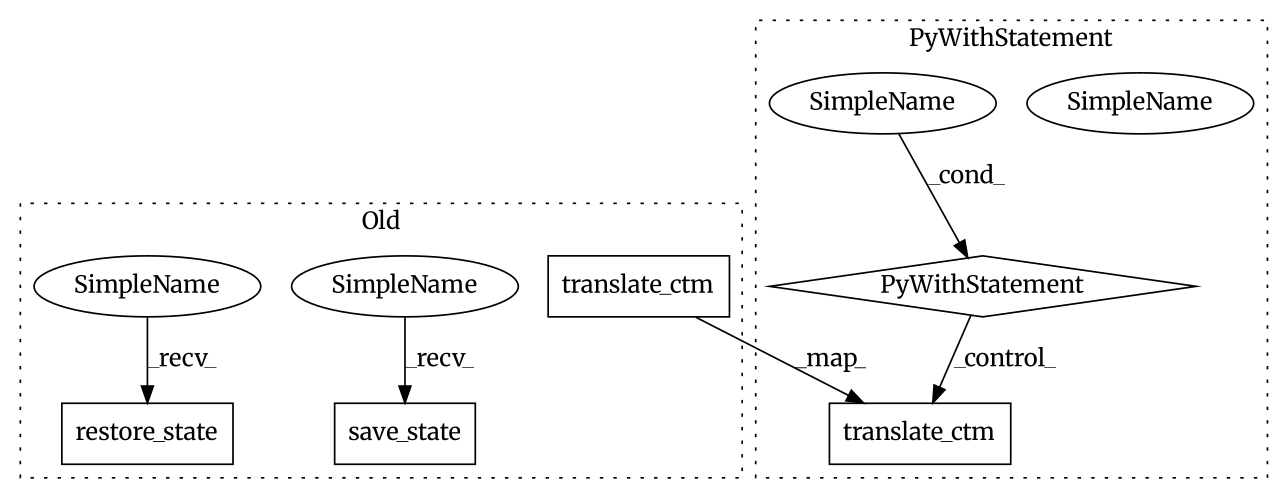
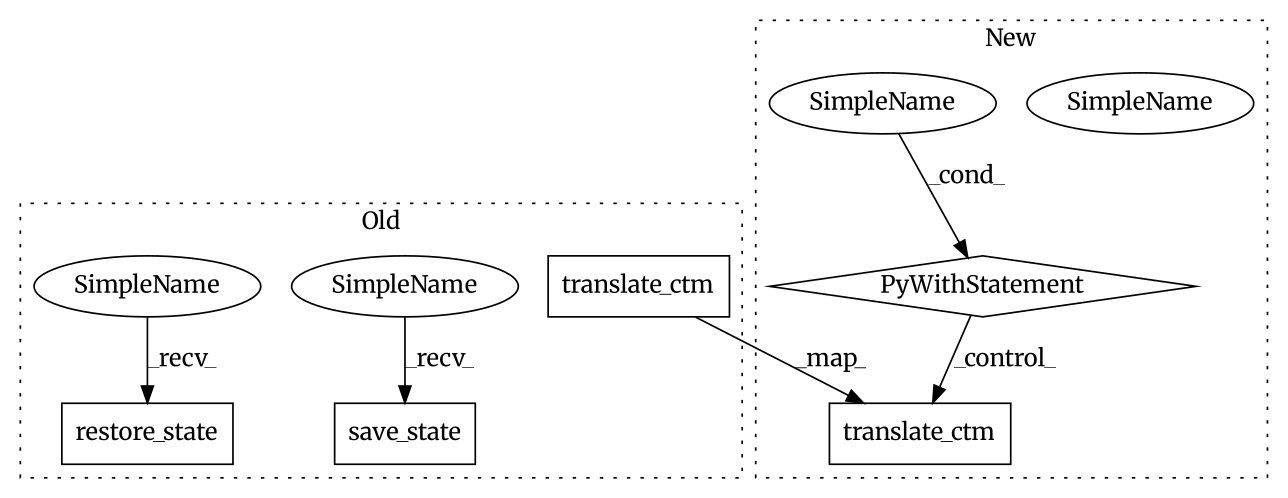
(1012, 40) -> (1012, 40)
